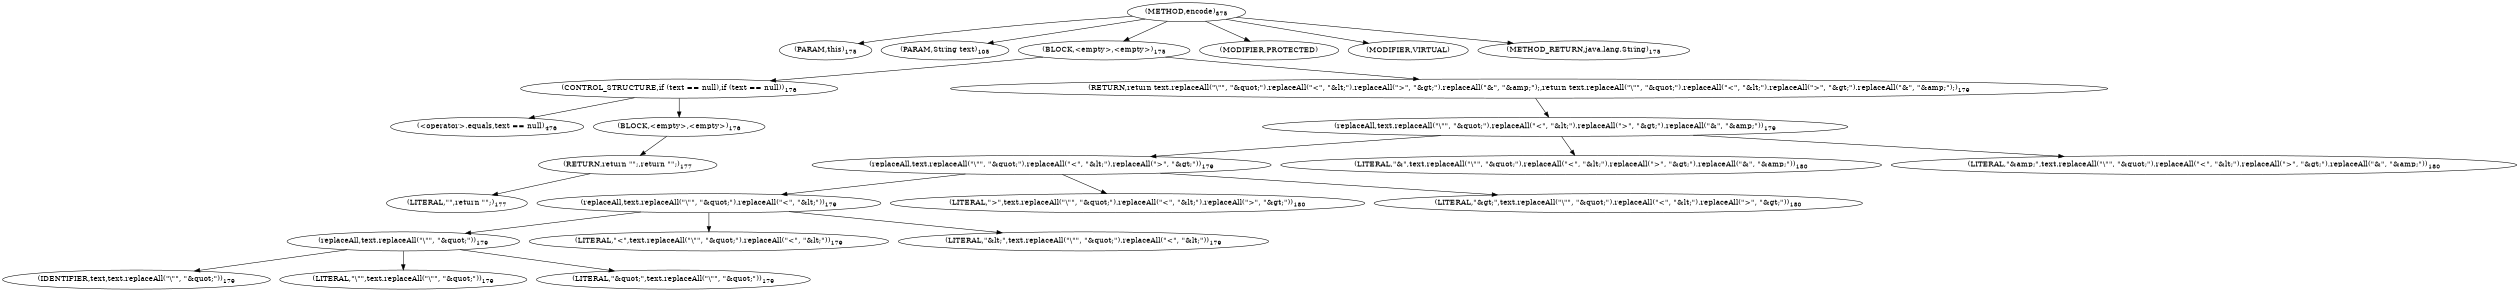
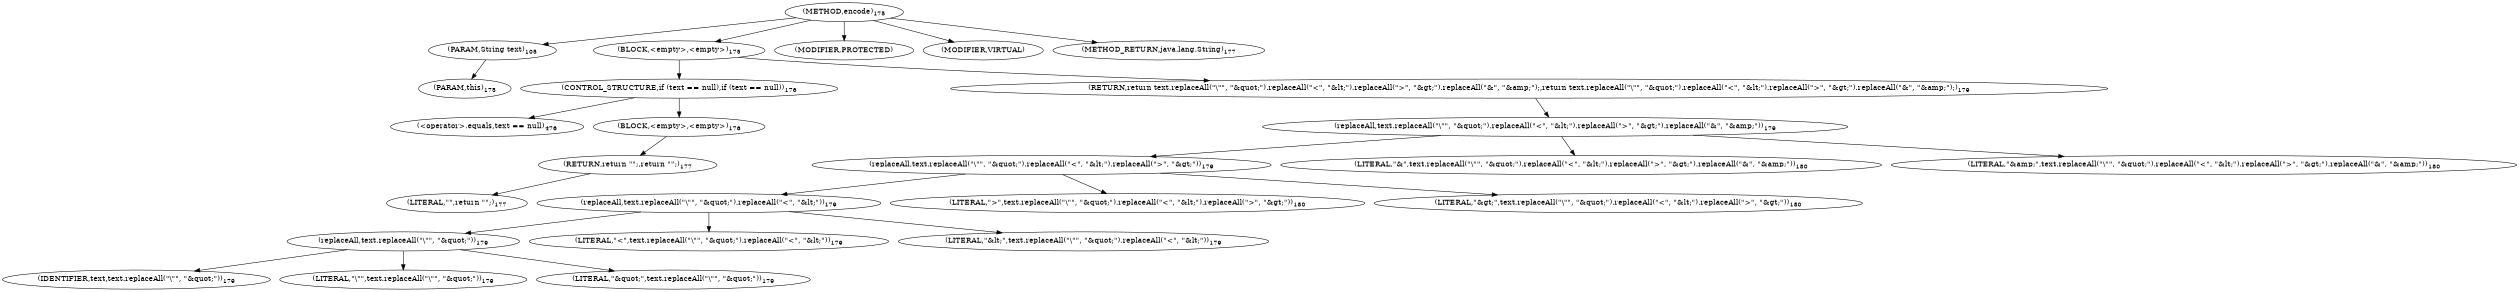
(1222, 11) -> (879, 11)
(998, 27) -> (480, 67)
(1655, 50) -> (1230, 50)
